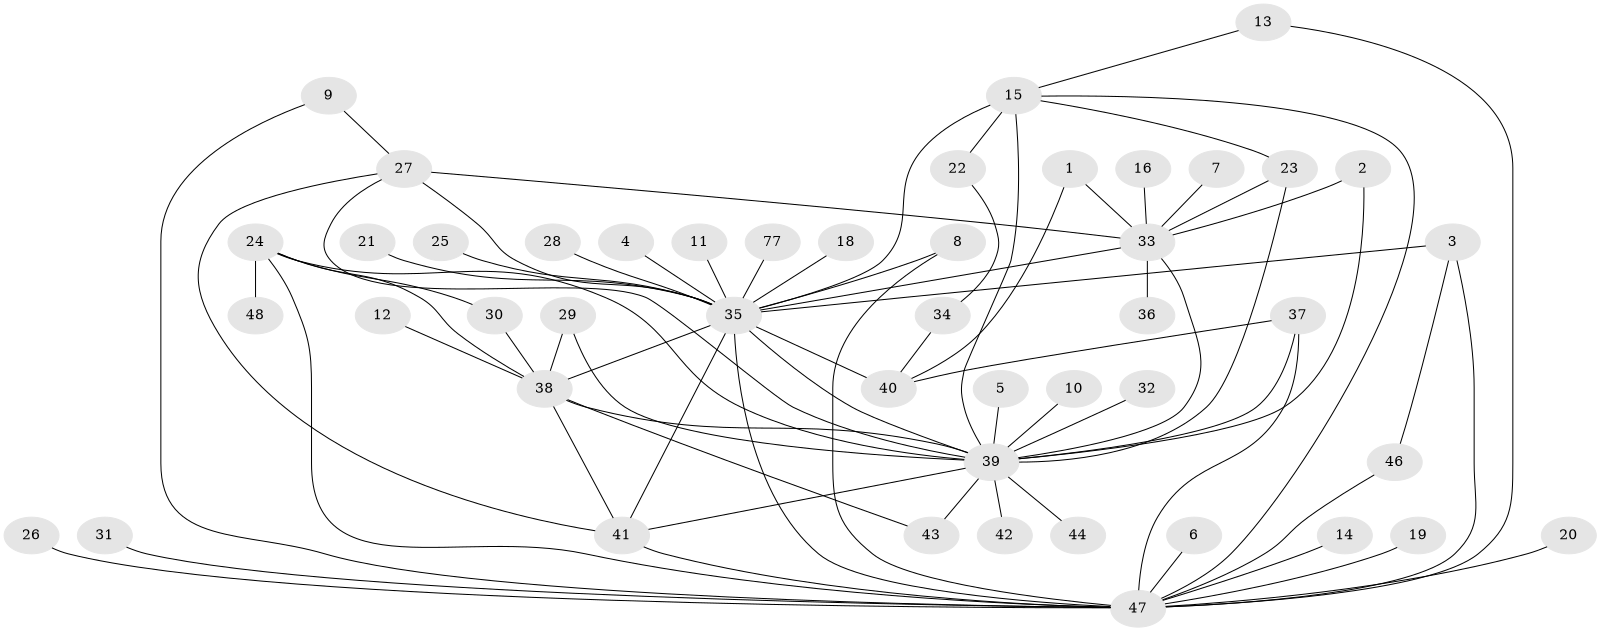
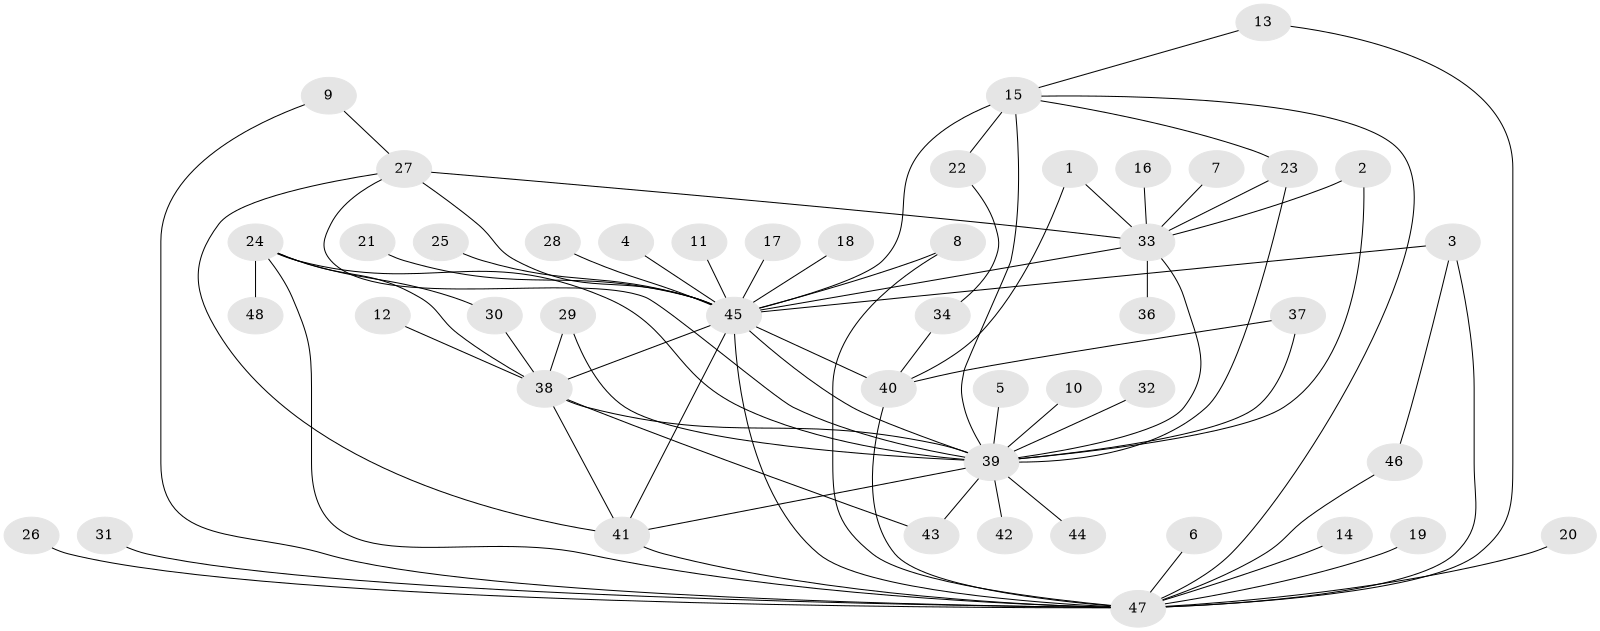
(773, 242) -> (773, 242)
(734, 316) -> (734, 316)
(1221, 463) -> (901, 559)
